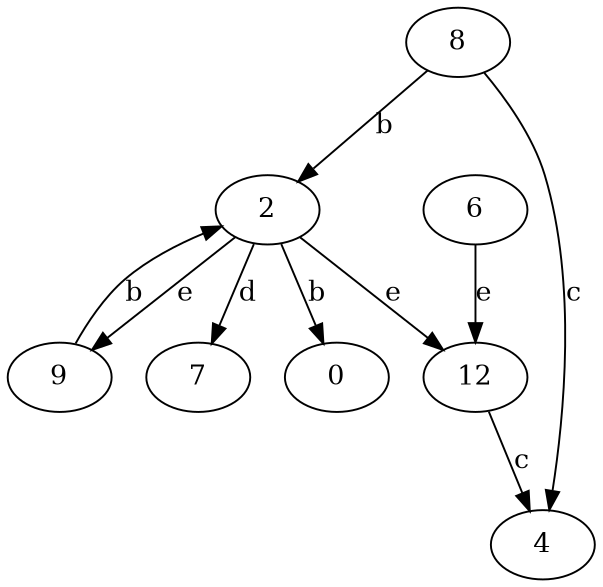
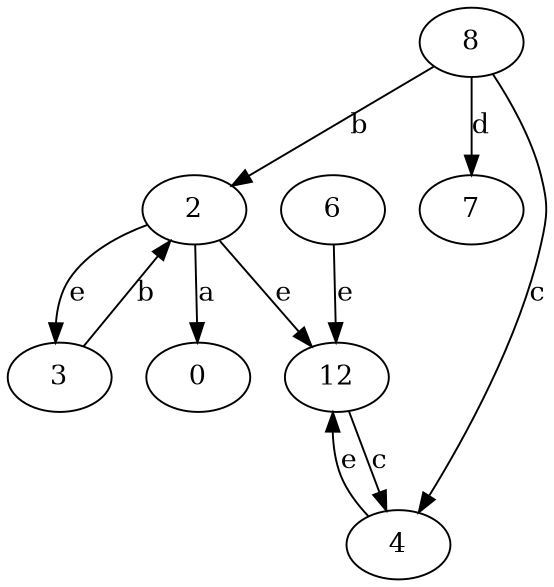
(237, 285) -> (472, 116)
(318, 294) -> (207, 294)
(60, 377) -> (60, 377)
none -> (342, 478)
